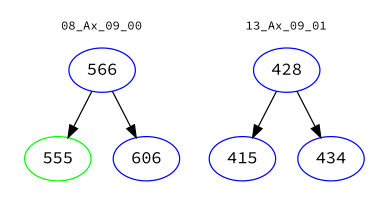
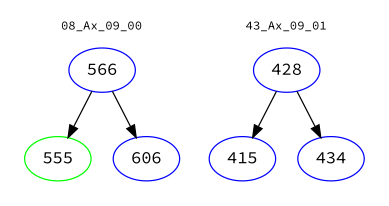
(287, 26) -> (287, 26)
